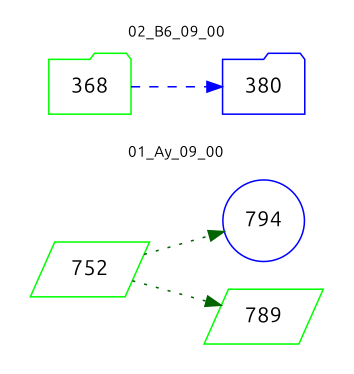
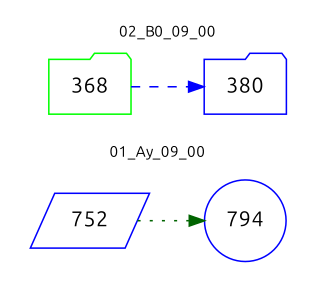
(177, 33) -> (168, 33)
(90, 269) -> (90, 221)
(264, 317) -> none
